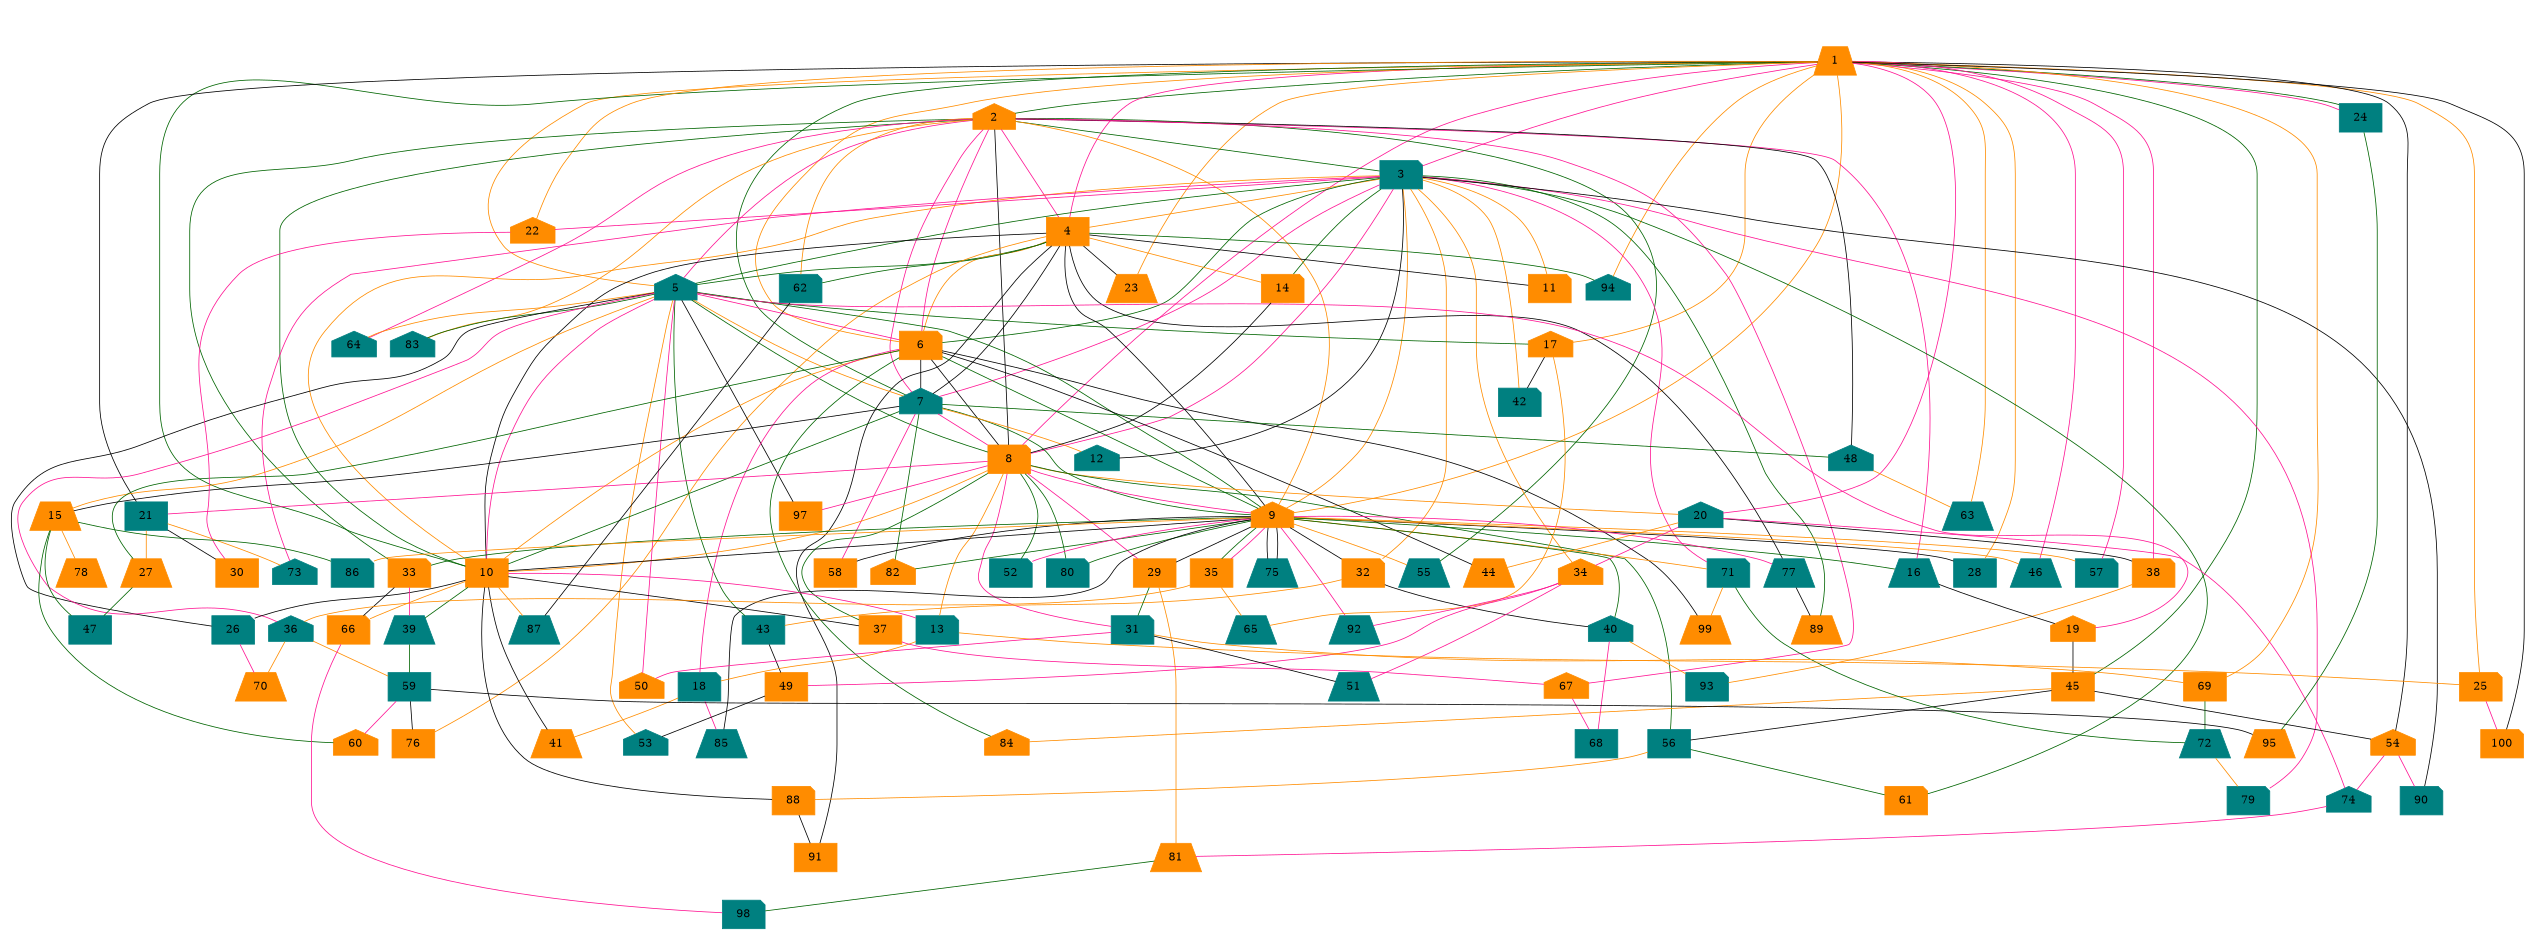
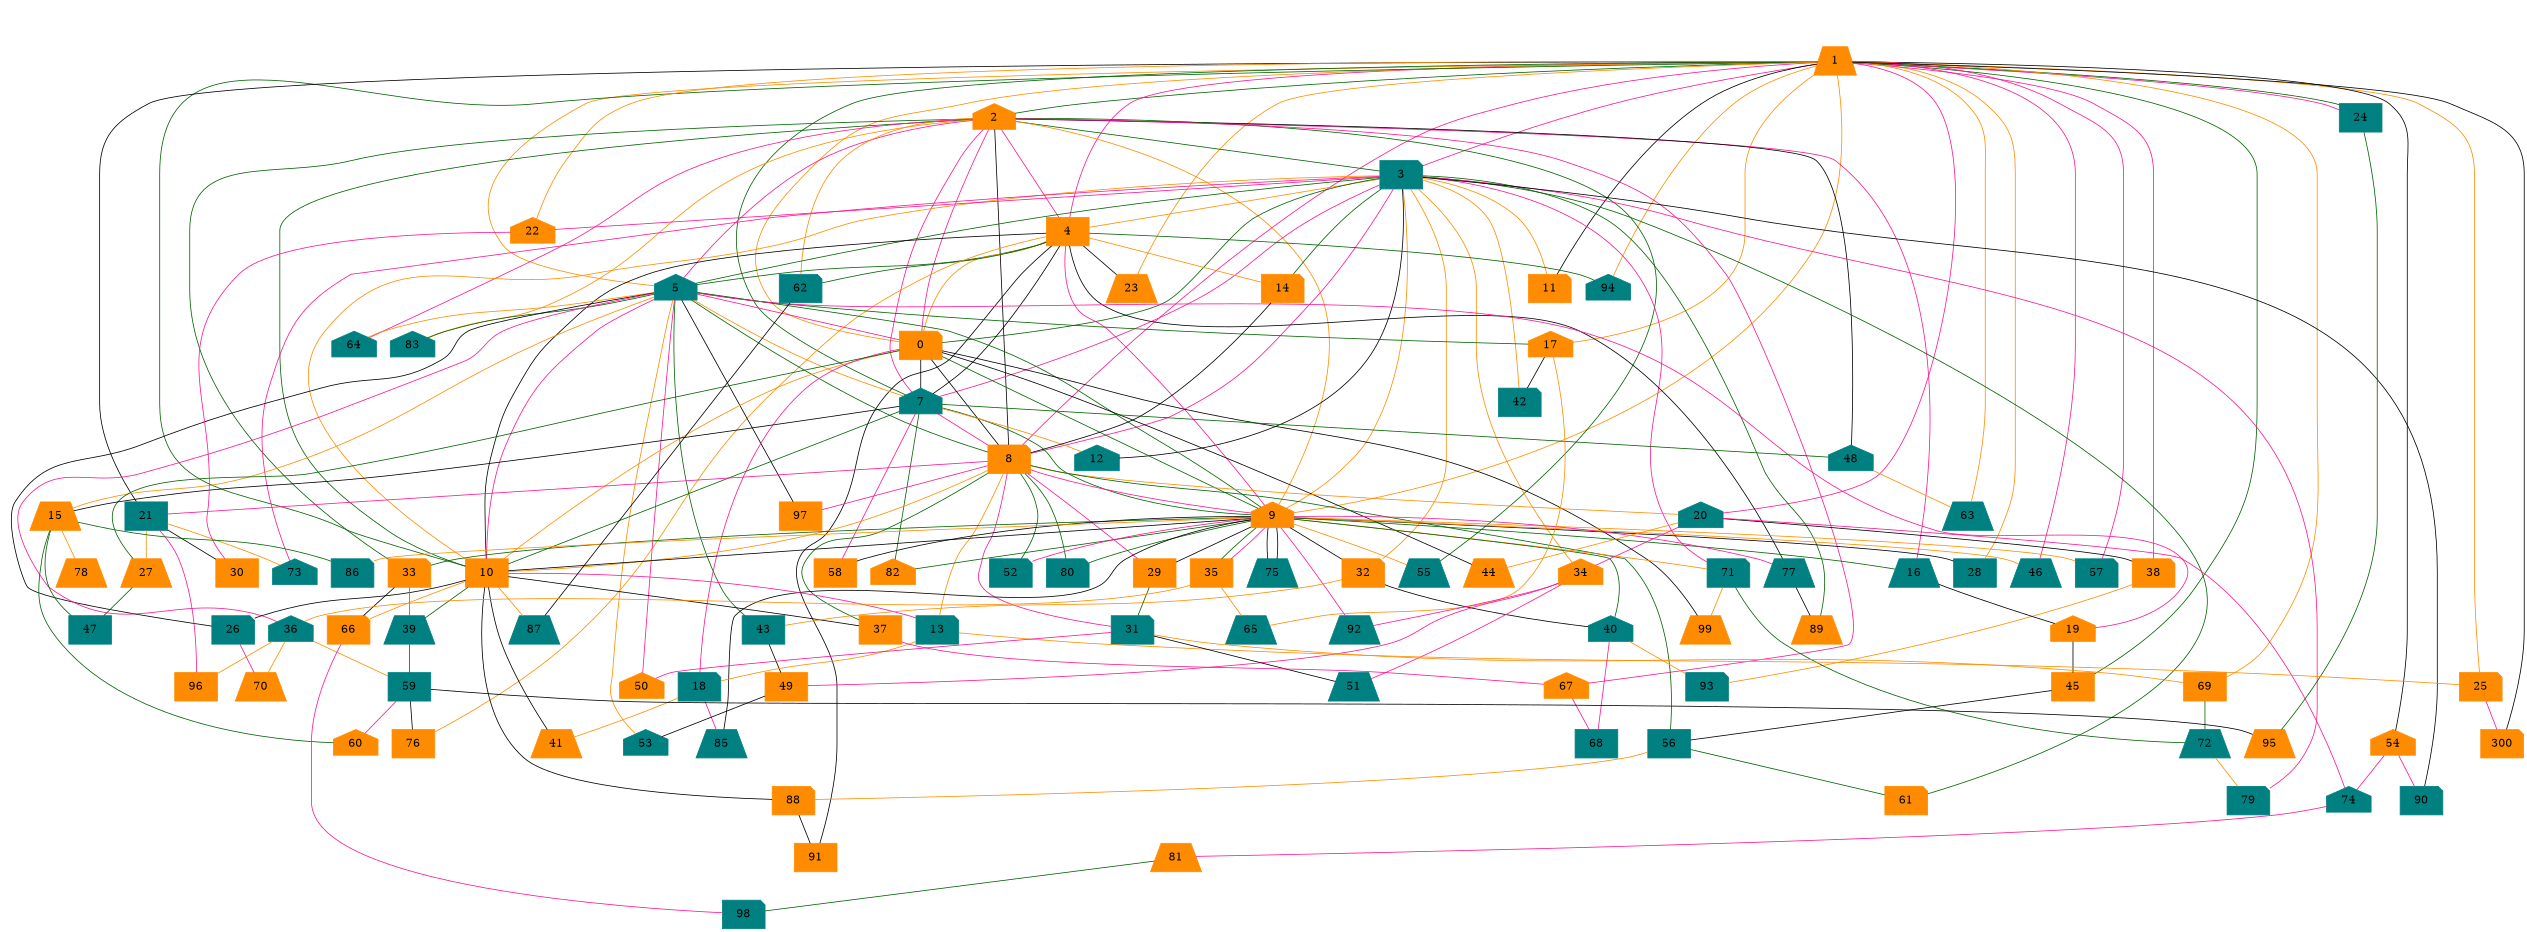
(1320, 261) -> (1668, 130)
(921, 345) -> (921, 345)
(1155, 377) -> (1155, 377)
none -> (196, 687)
(1176, 714) -> none
(2233, 715) -> none
(1007, 744) -> none
(2502, 744) -> (2502, 744)
